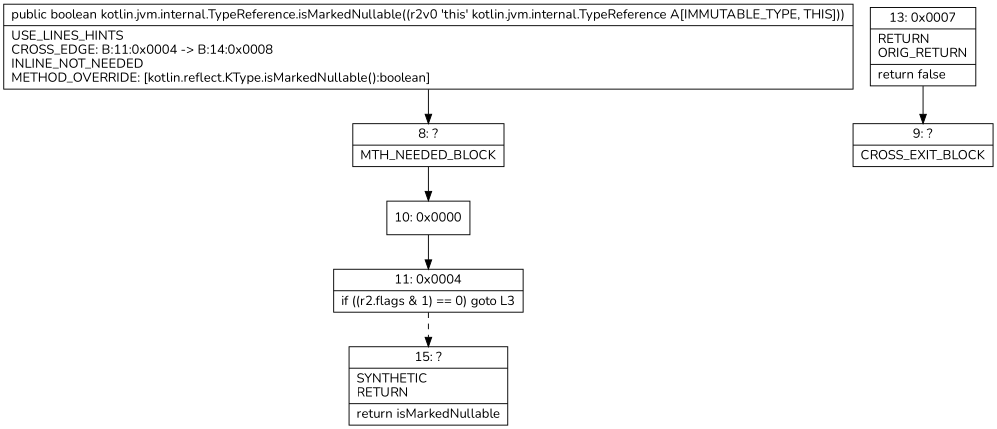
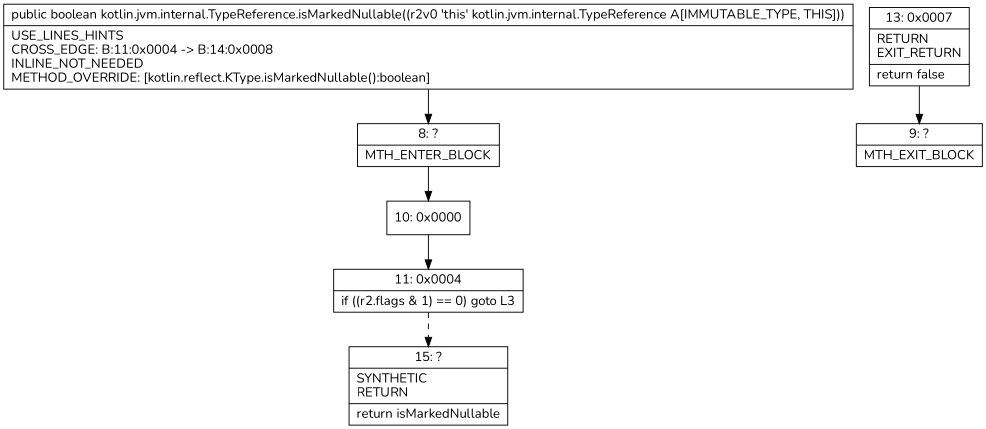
(923, 53) -> (919, 53)
(428, 155) -> (428, 155)
(923, 155) -> (919, 155)
